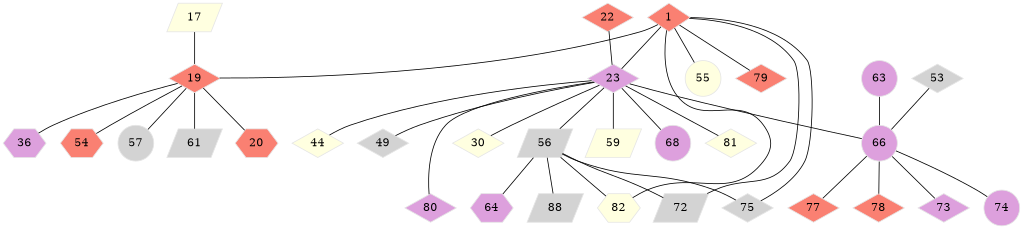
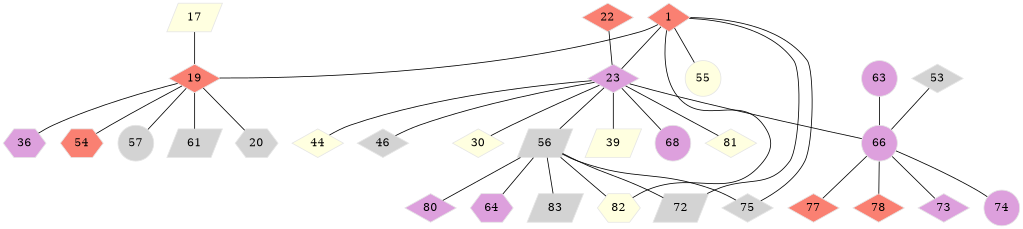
(761, 78) -> none
(451, 121) -> (482, 179)
(257, 143) -> (257, 143)
(383, 143) -> (383, 143)
(613, 143) -> (613, 143)
(555, 208) -> (555, 208)
